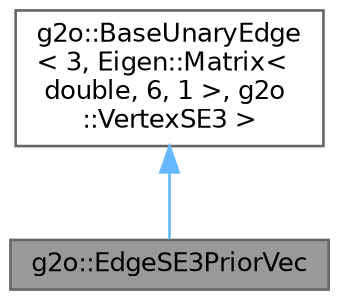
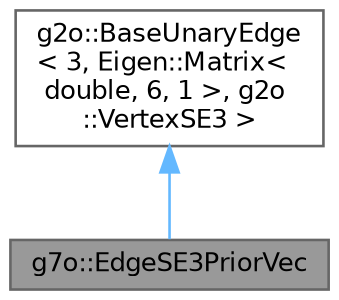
(170, 265) -> (170, 265)
